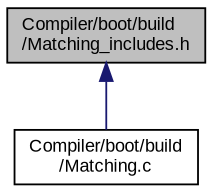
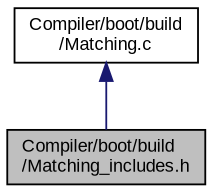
(106, 106) -> (106, 106)
